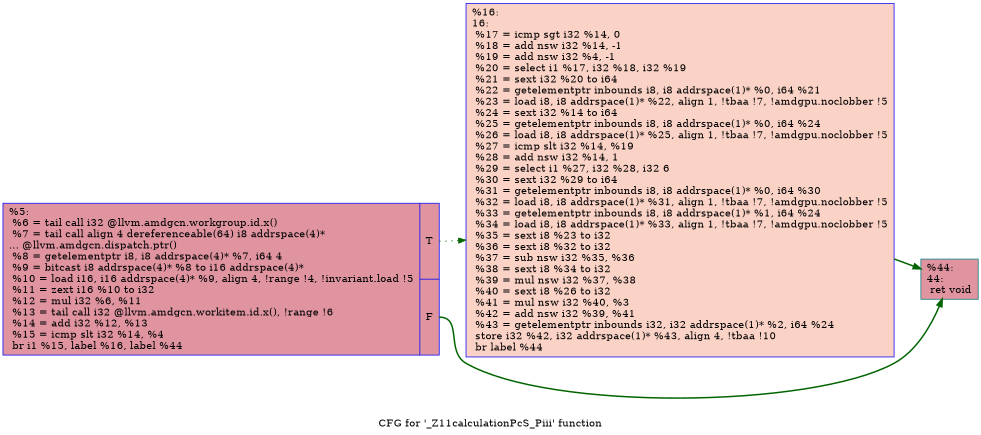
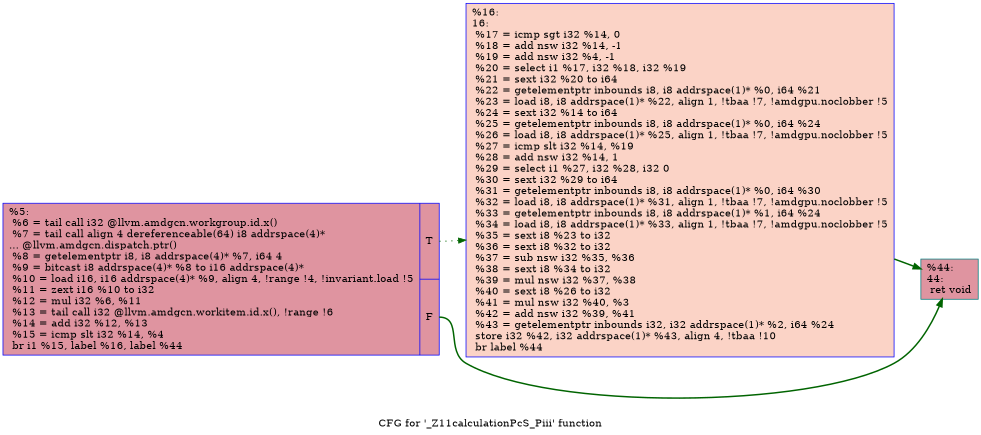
(571, 169) -> (571, 169)
